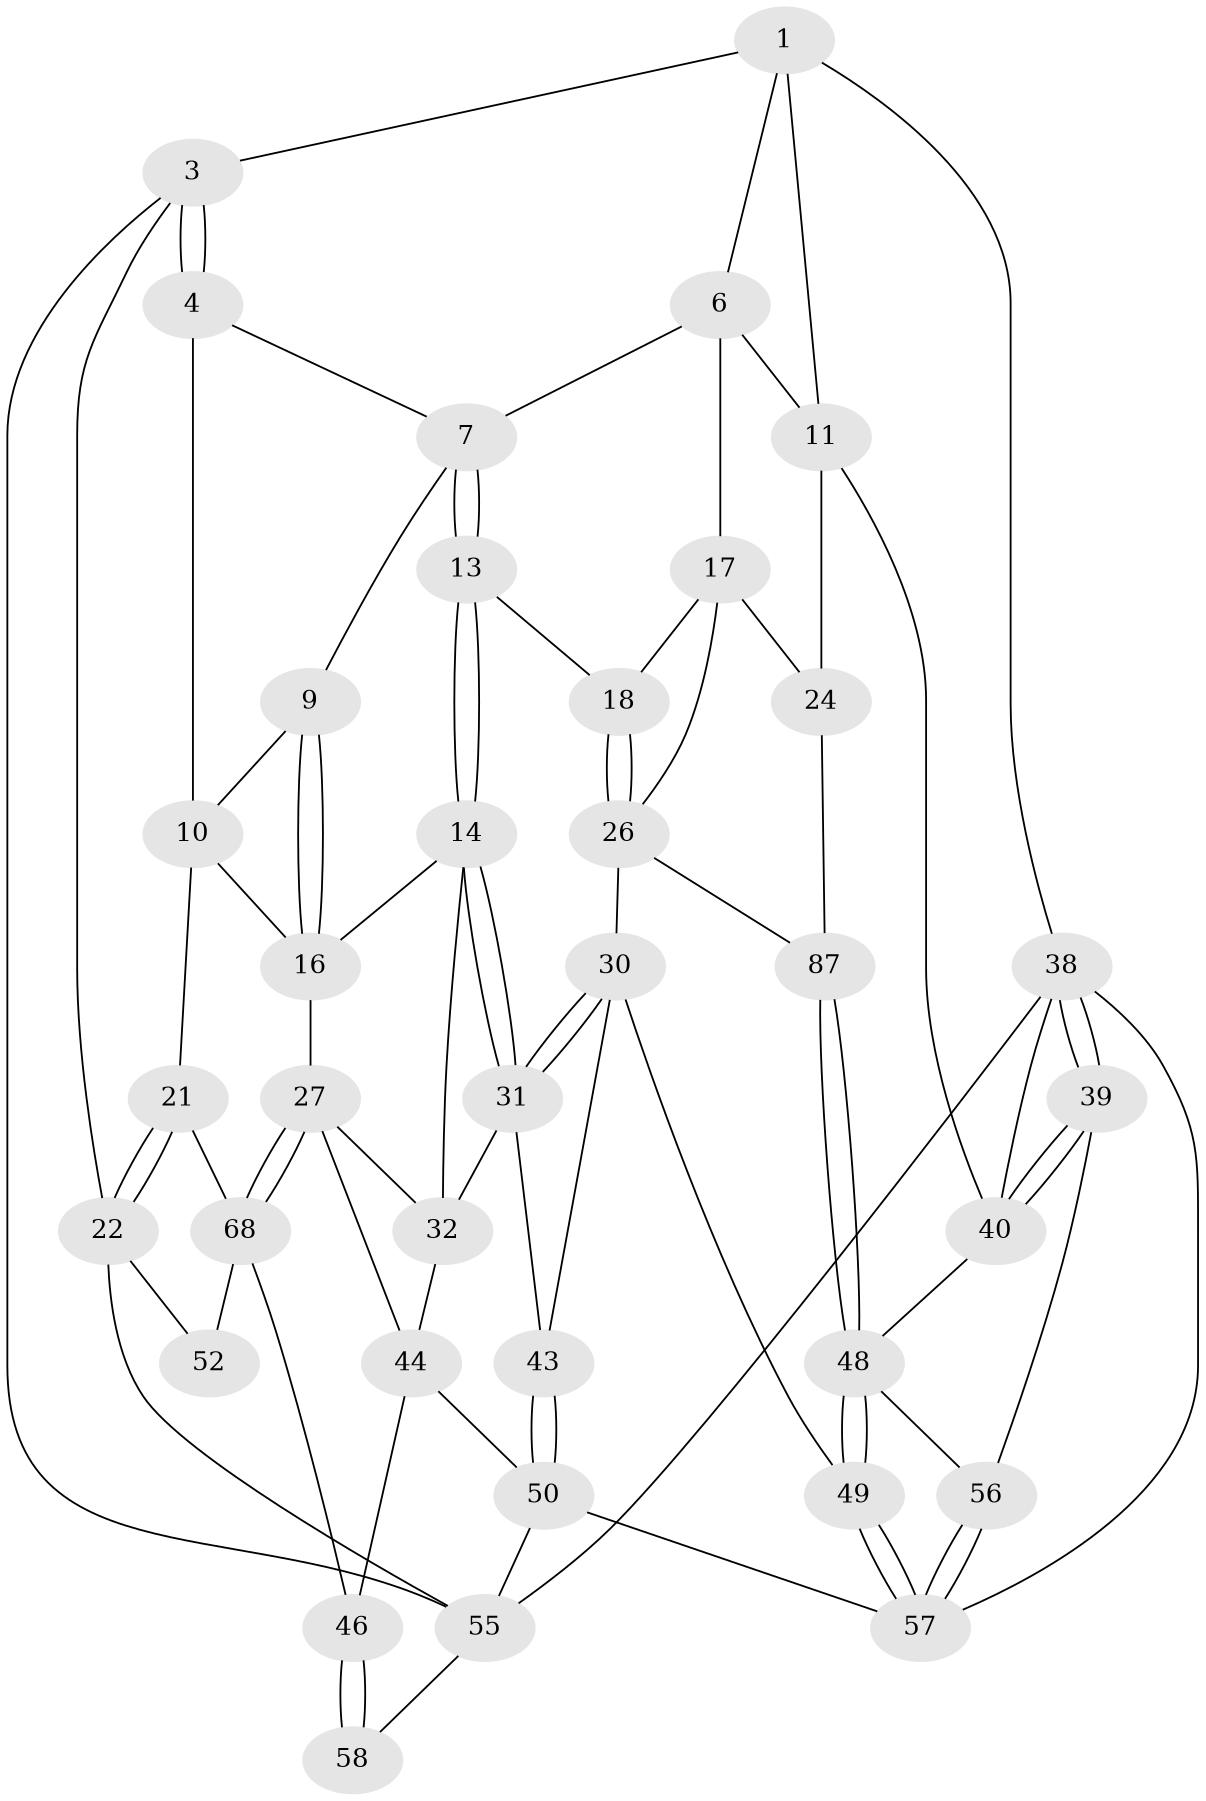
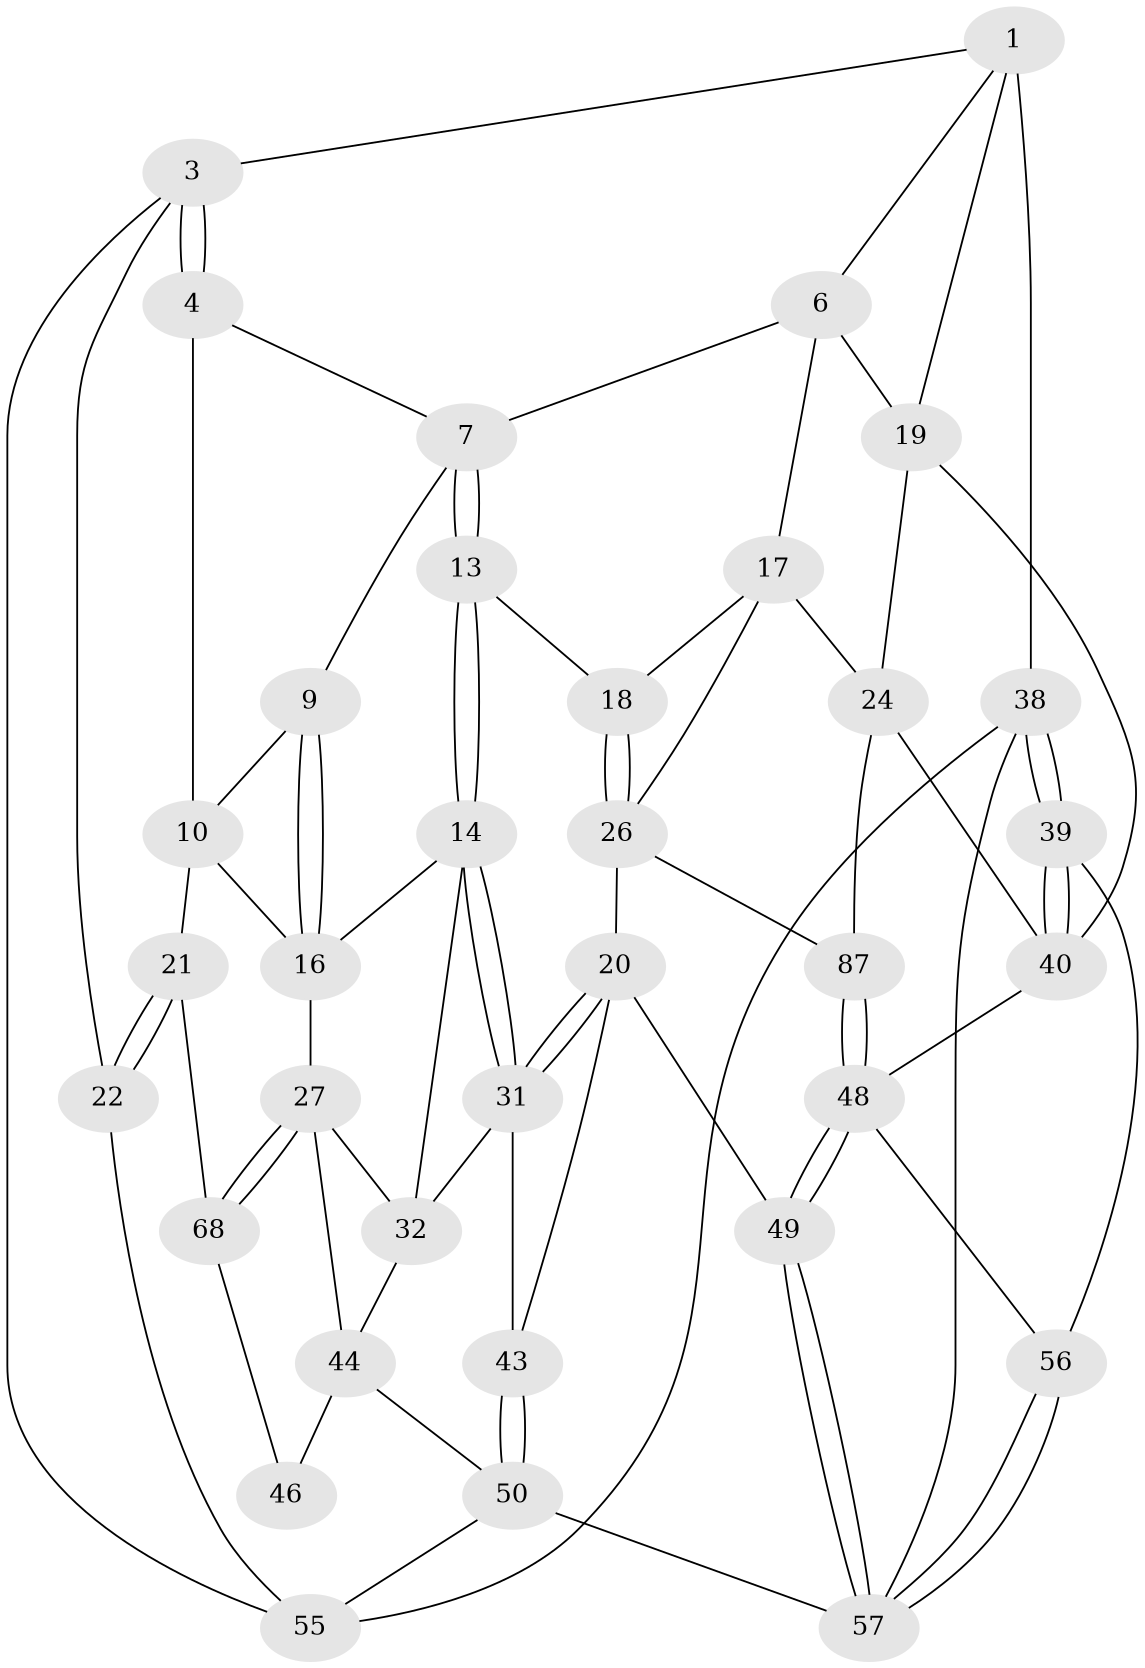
(821, 437) -> (911, 437)
(616, 967) -> (616, 967)
(1023, 1097) -> (967, 834)
(209, 1363) -> none
(353, 1760) -> none
